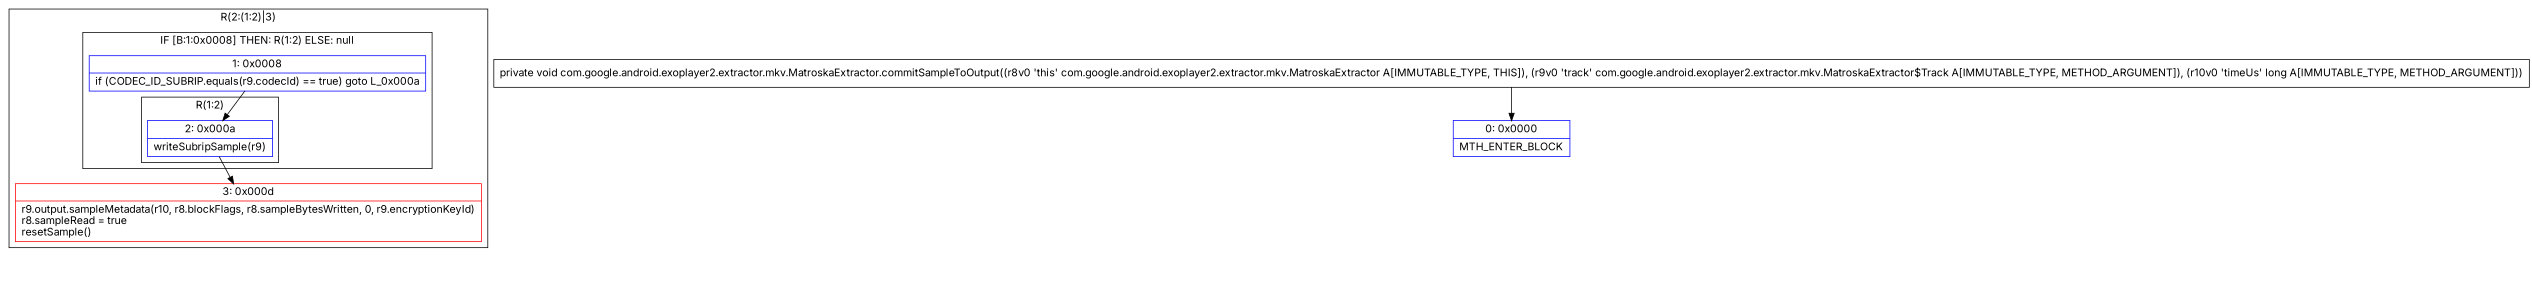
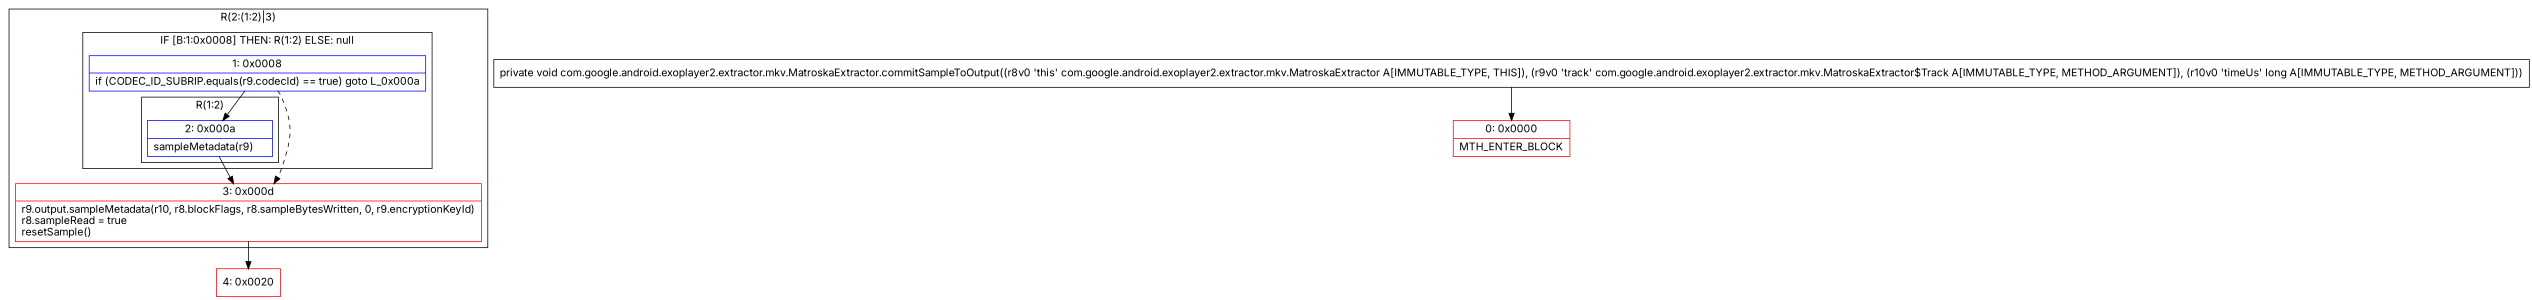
none -> (290, 134)
(1512, 139) -> (1512, 139)
(210, 147) -> (204, 147)
none -> (248, 283)
